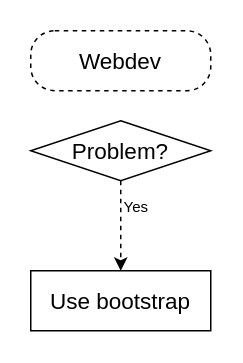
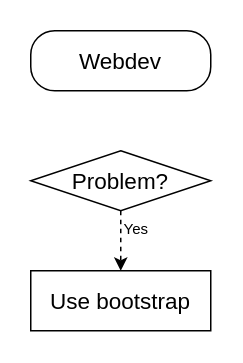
(121, 61) -> (121, 61)
(121, 151) -> (121, 181)
